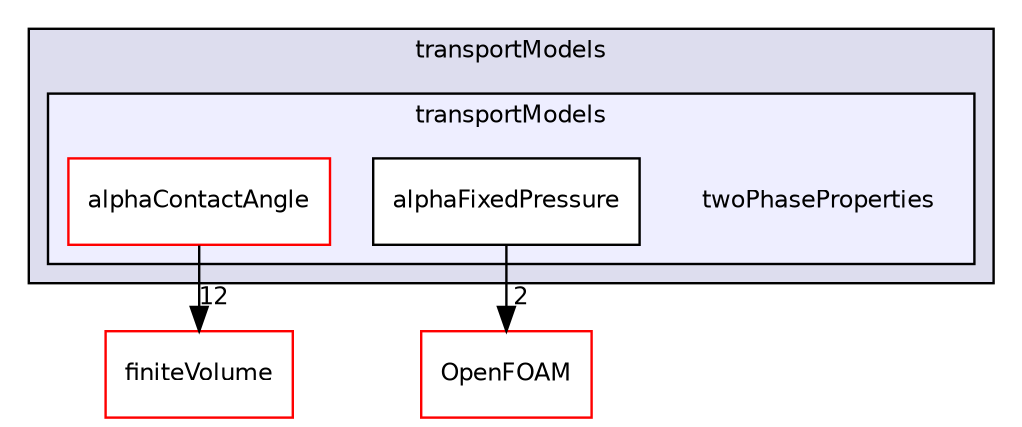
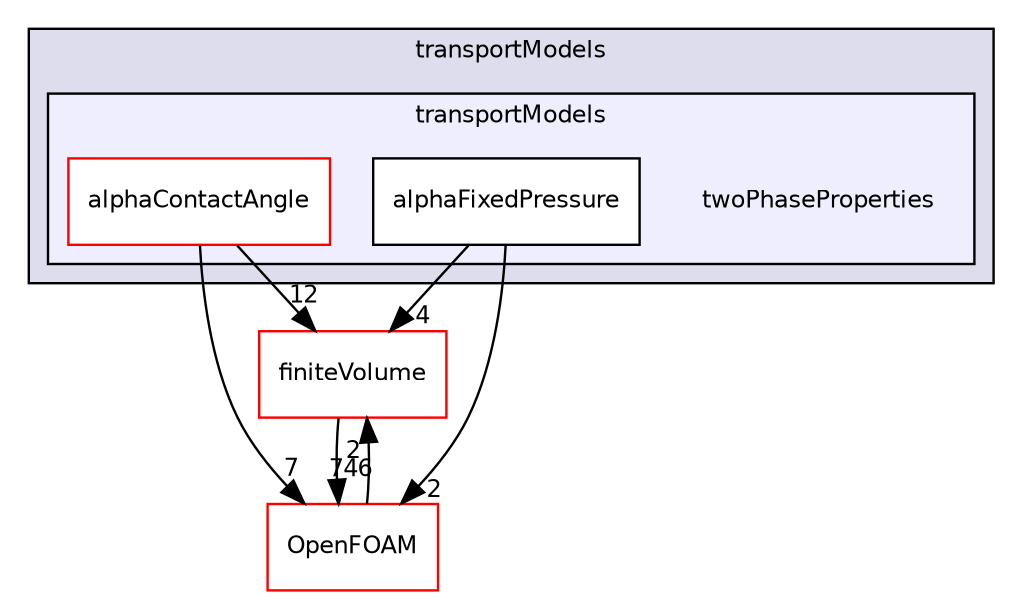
none -> (438, 279)
none -> (221, 375)
none -> (337, 449)
none -> (369, 473)
